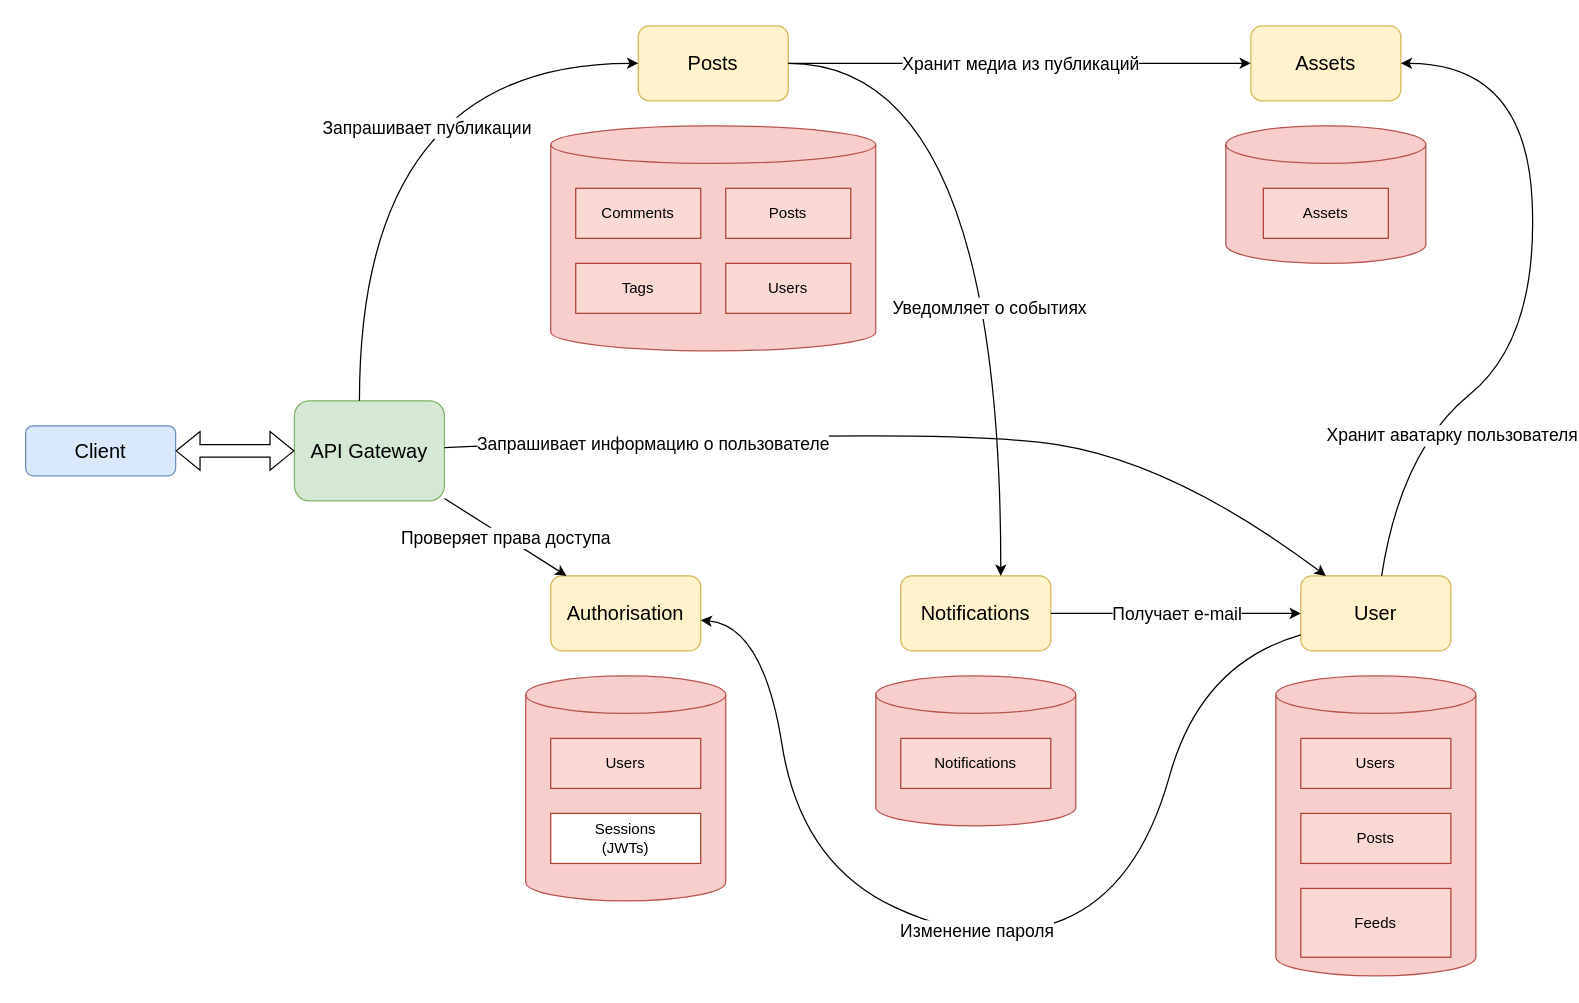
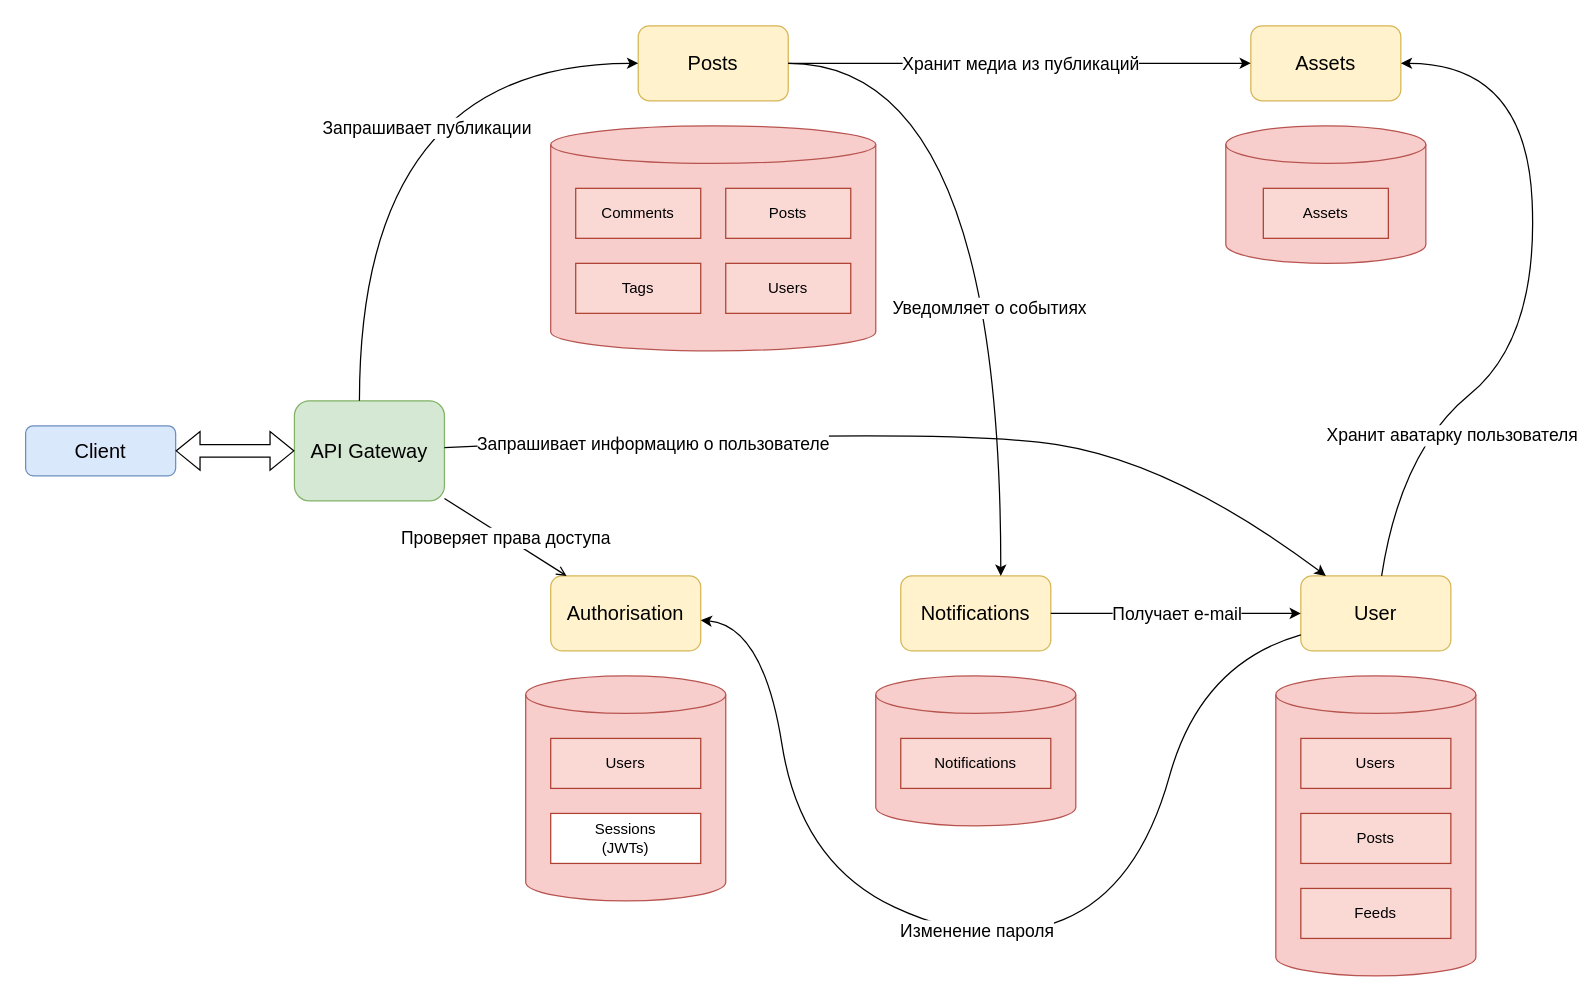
(558, 570) -> (560, 571)
(1376, 923) -> (1376, 913)
